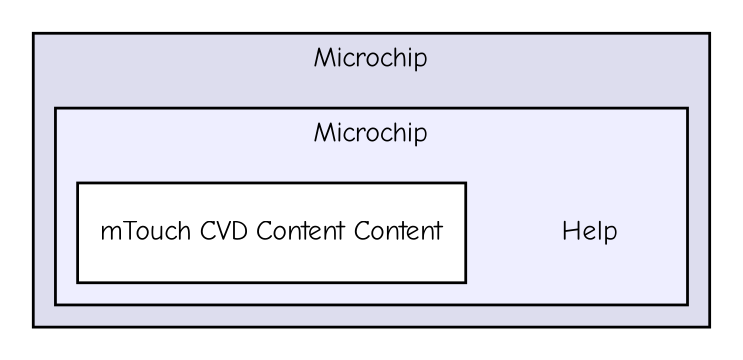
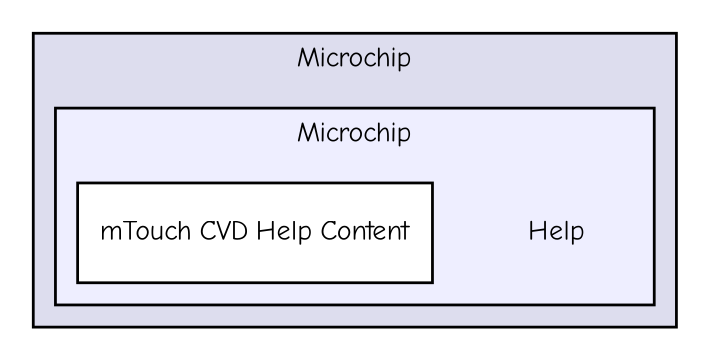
(272, 233) -> (255, 233)
